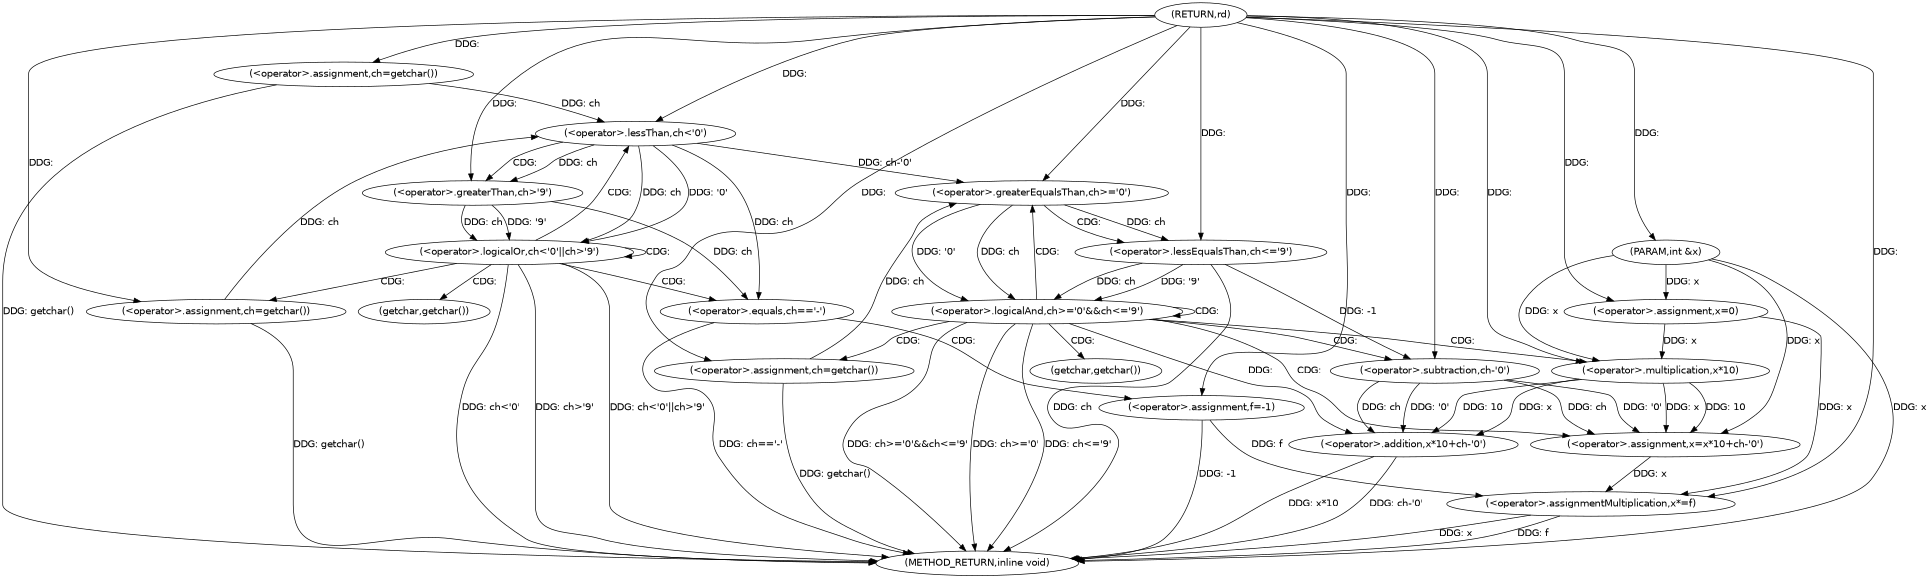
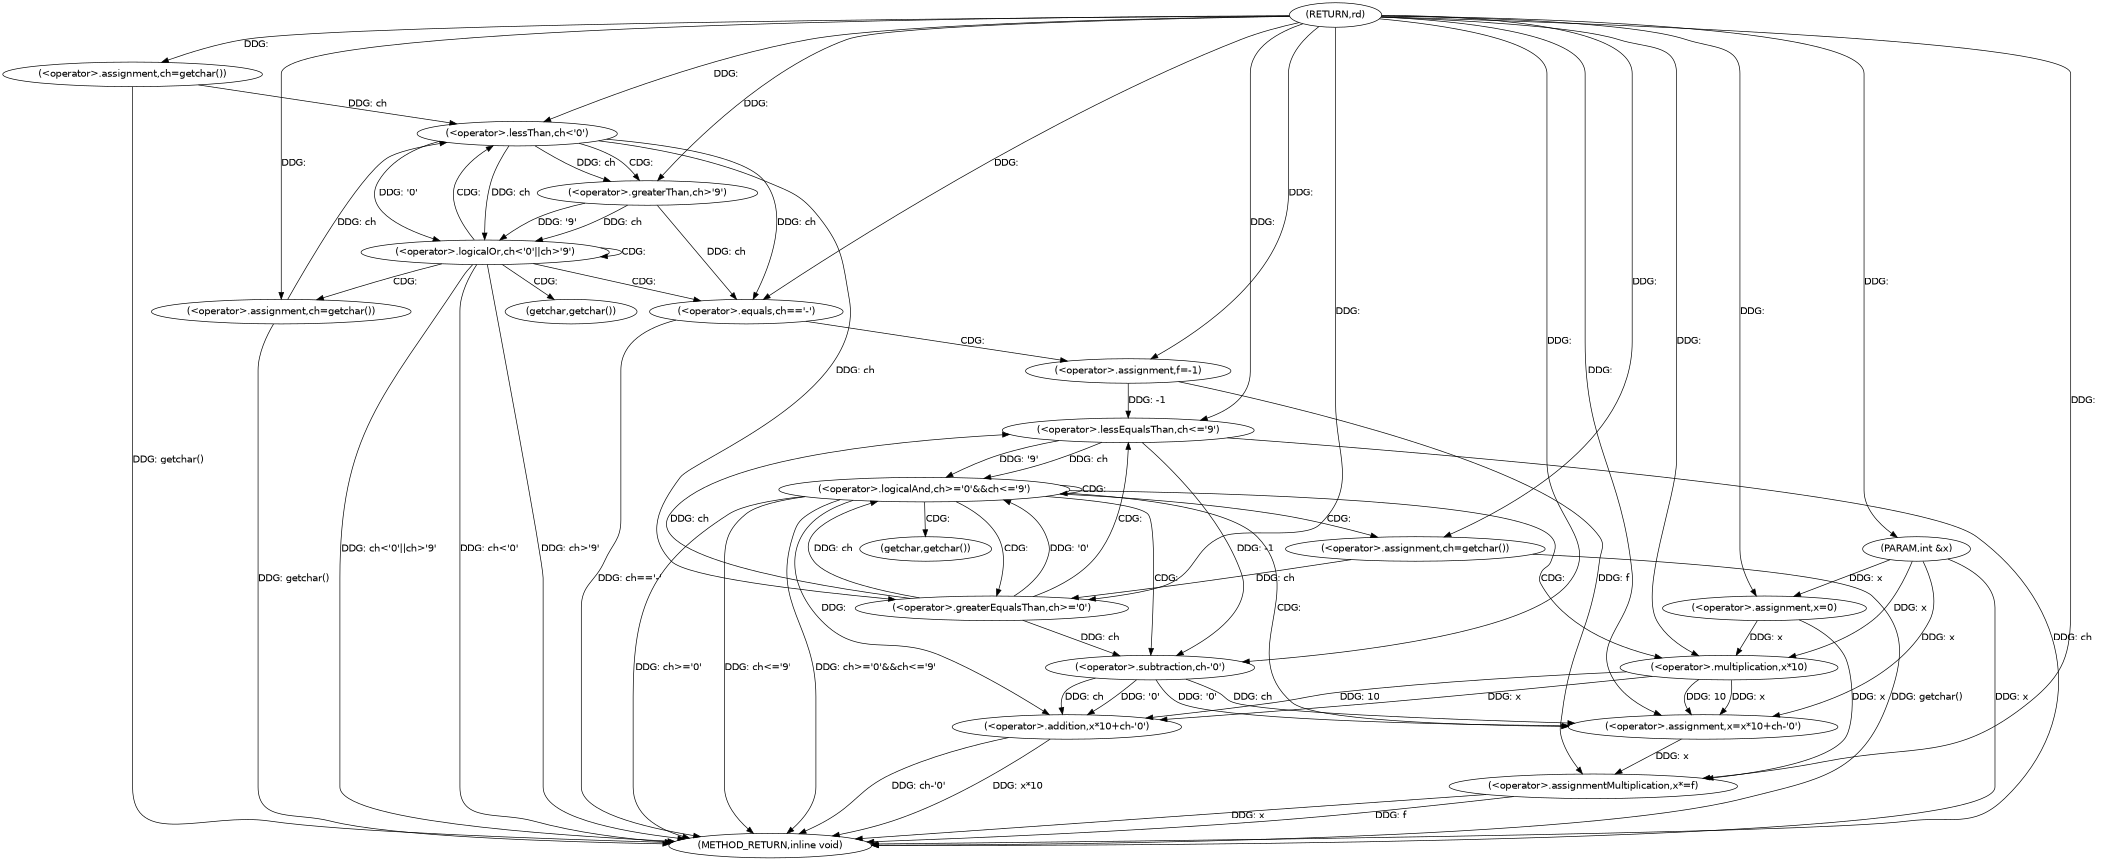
none -> (1025, 142)
(885, 163) -> (855, 371)
none -> (1585, 299)
(1178, 523) -> (1128, 397)
none -> (1068, 637)
